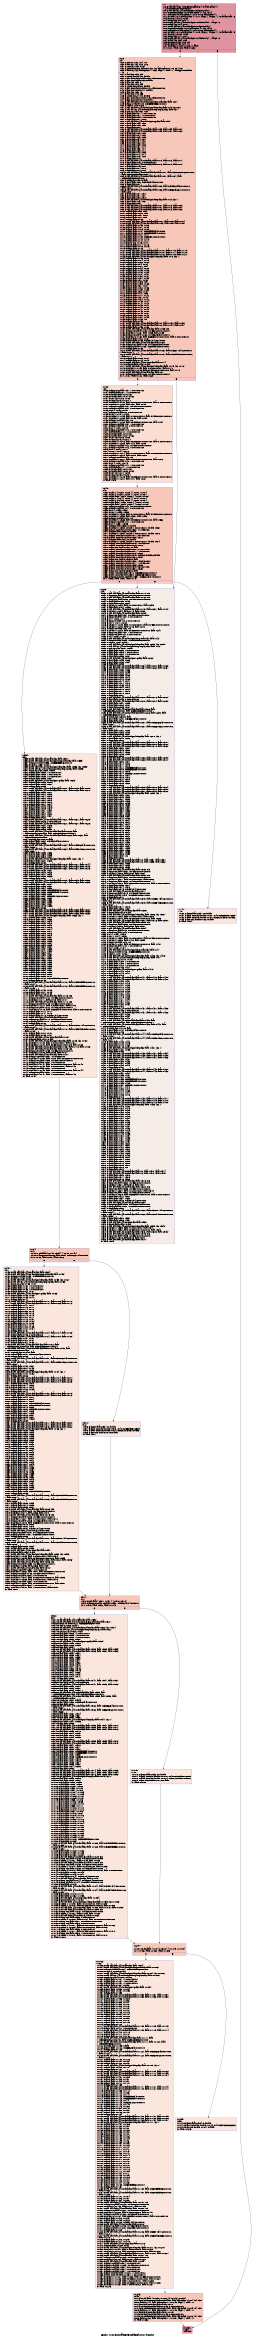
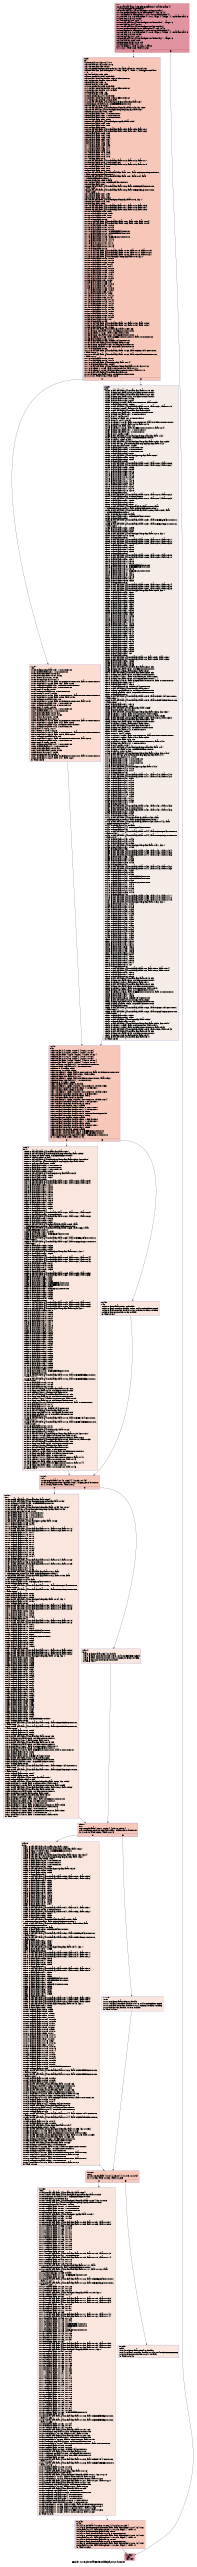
(137, 585) -> (102, 1040)
none -> (128, 1399)
